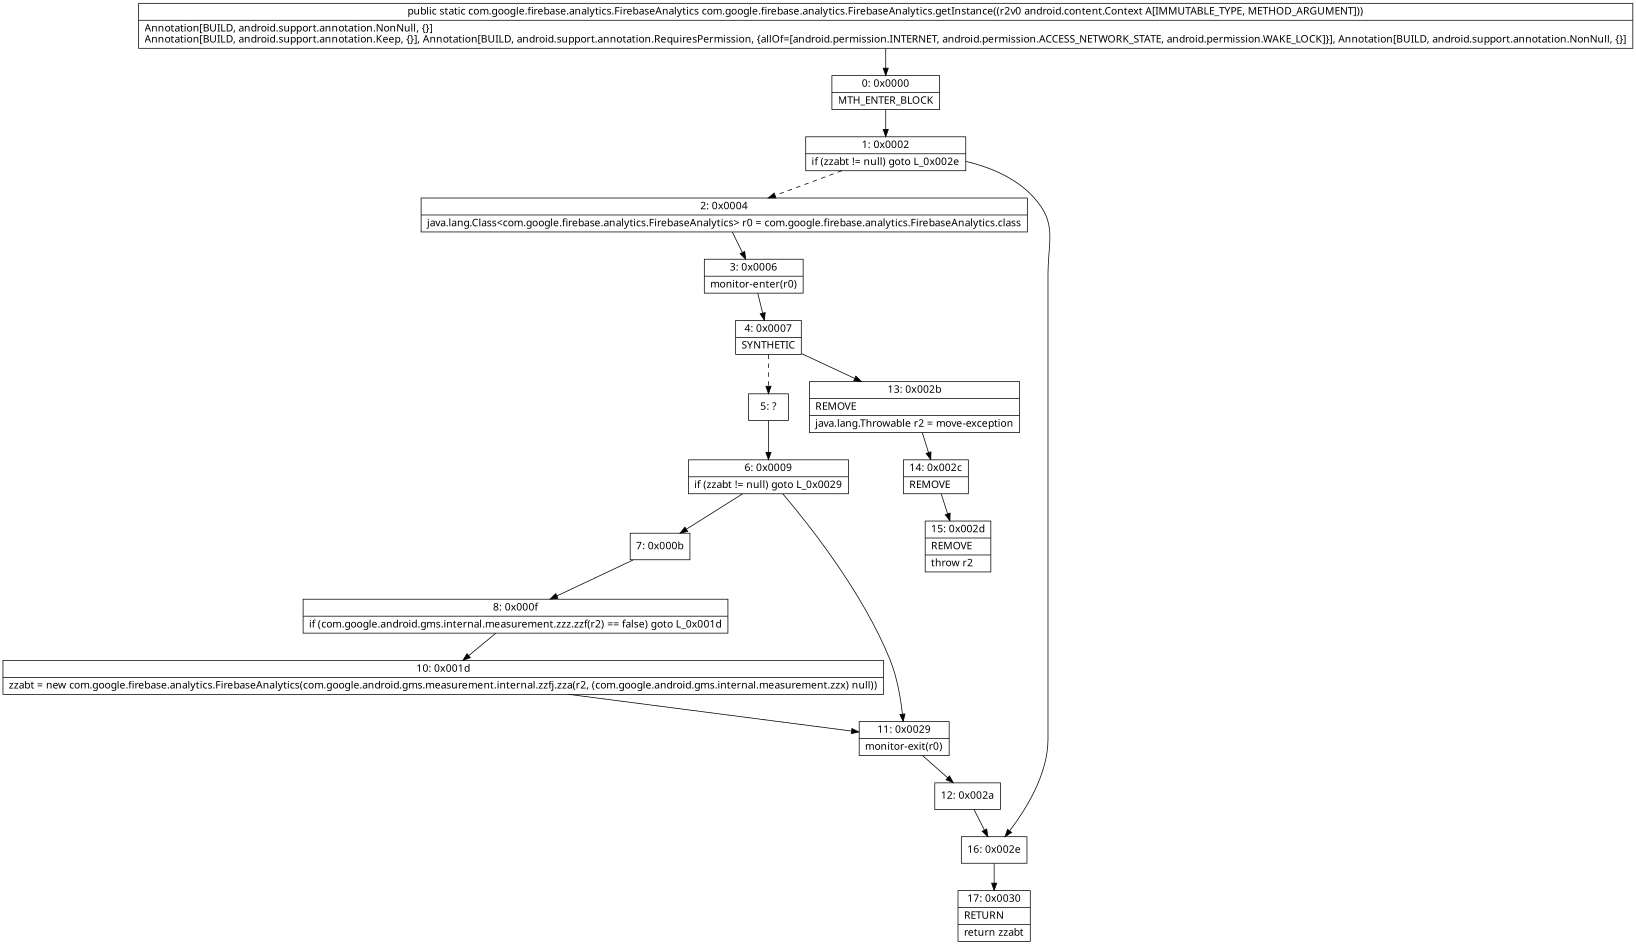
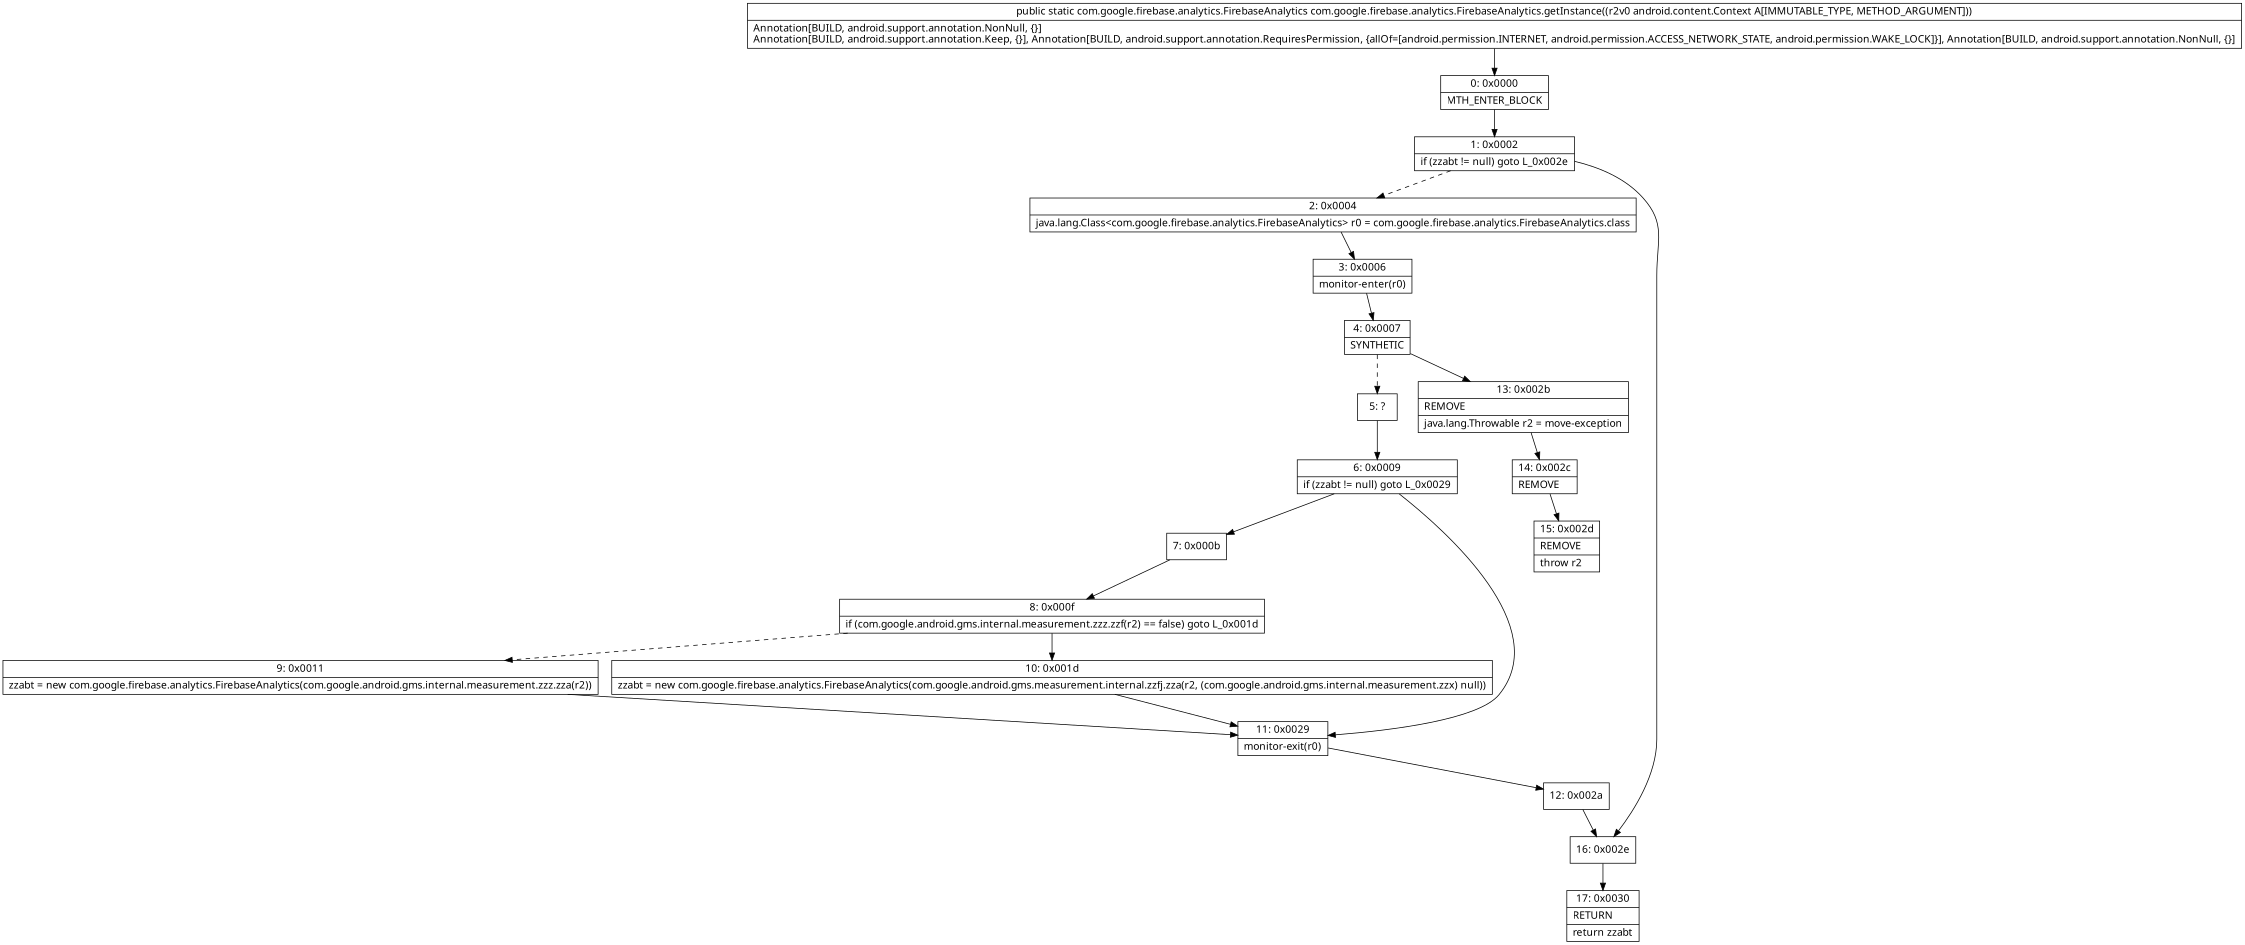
none -> (301, 677)
